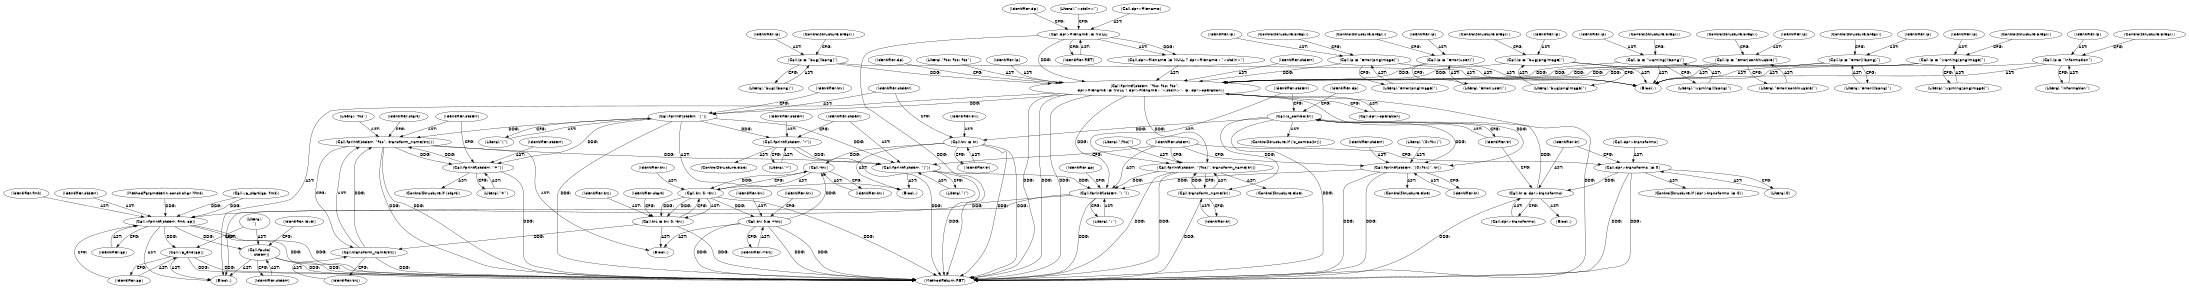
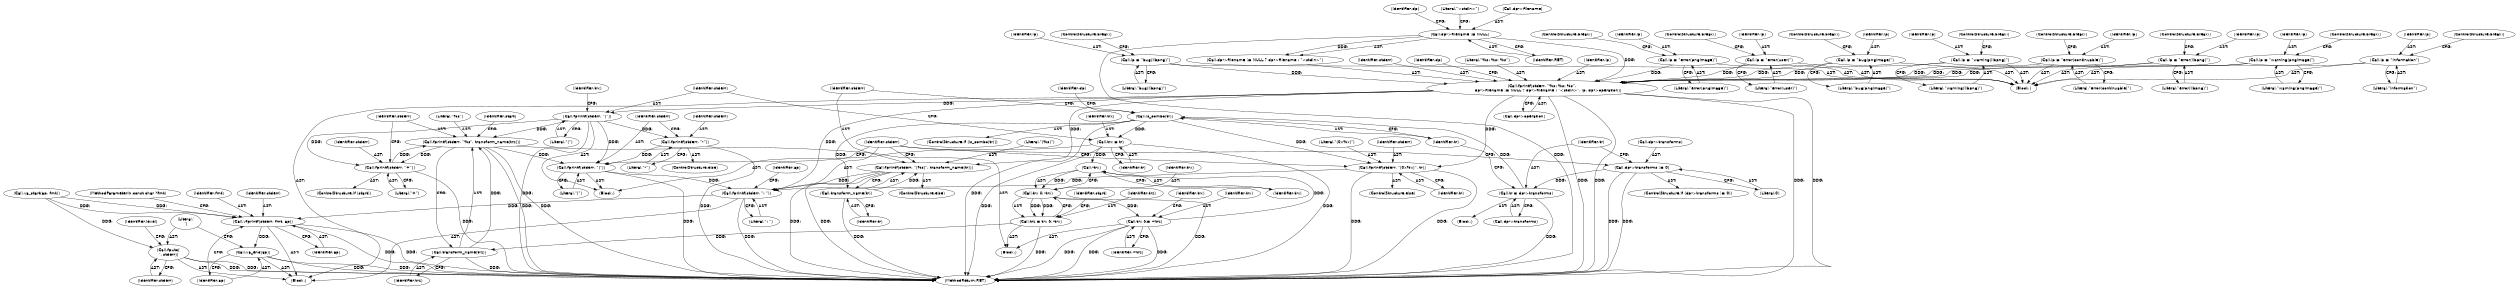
(171, 206) -> (205, 206)
(206, 240) -> (96, 227)
